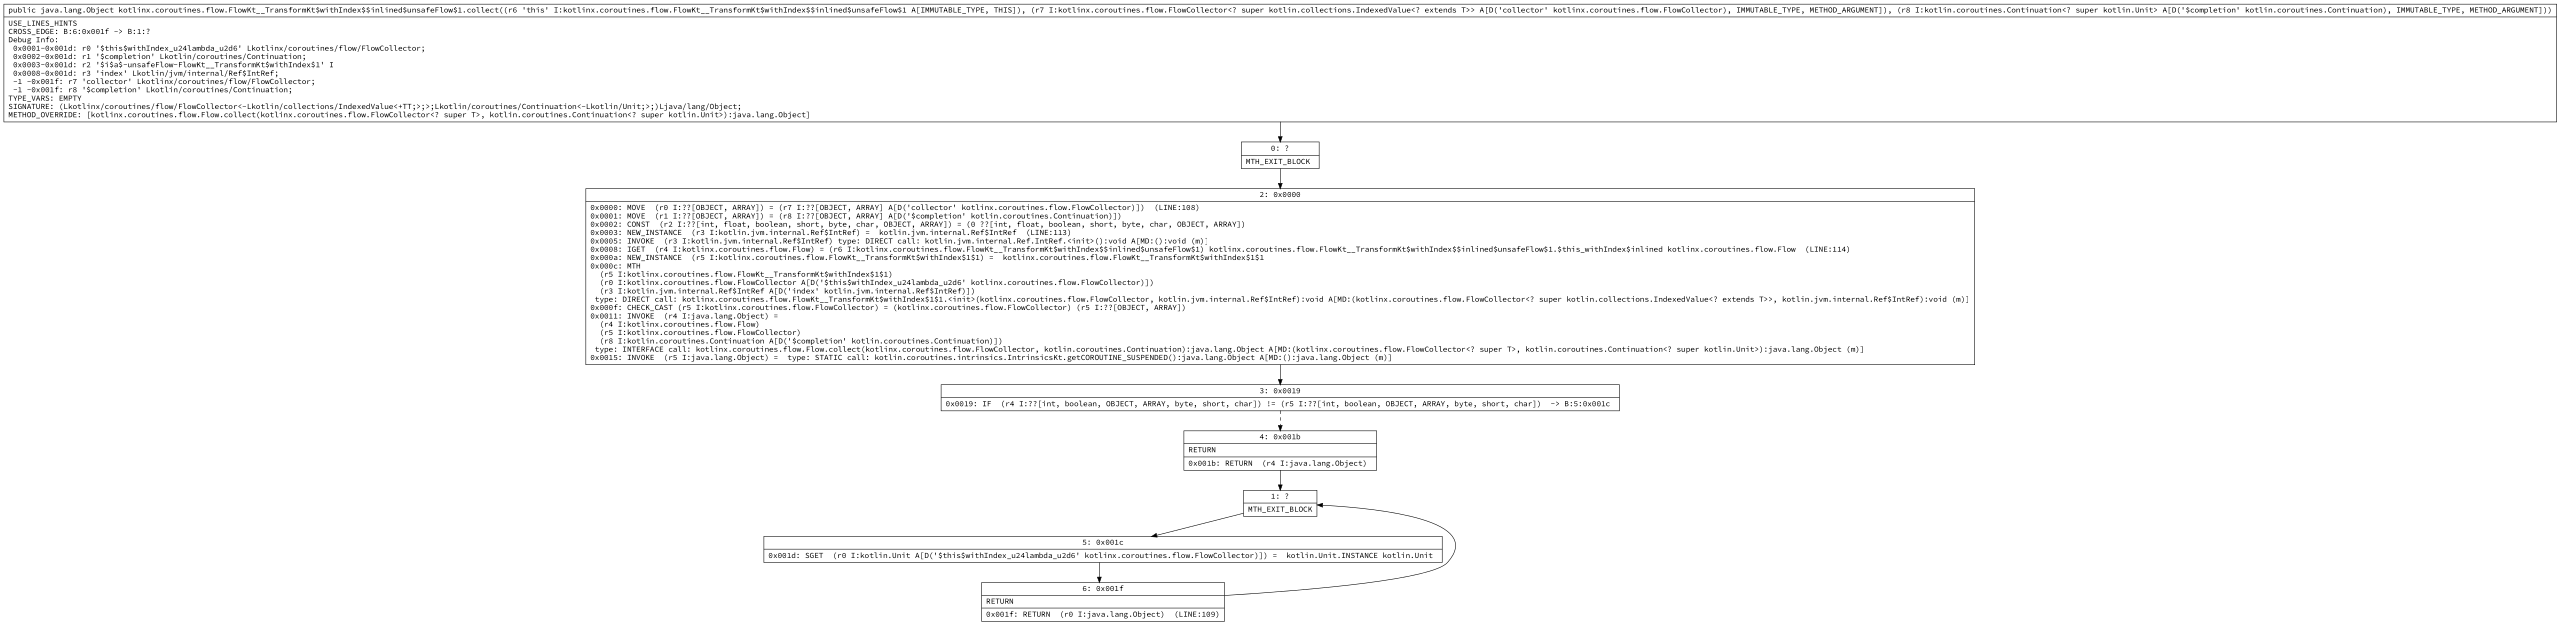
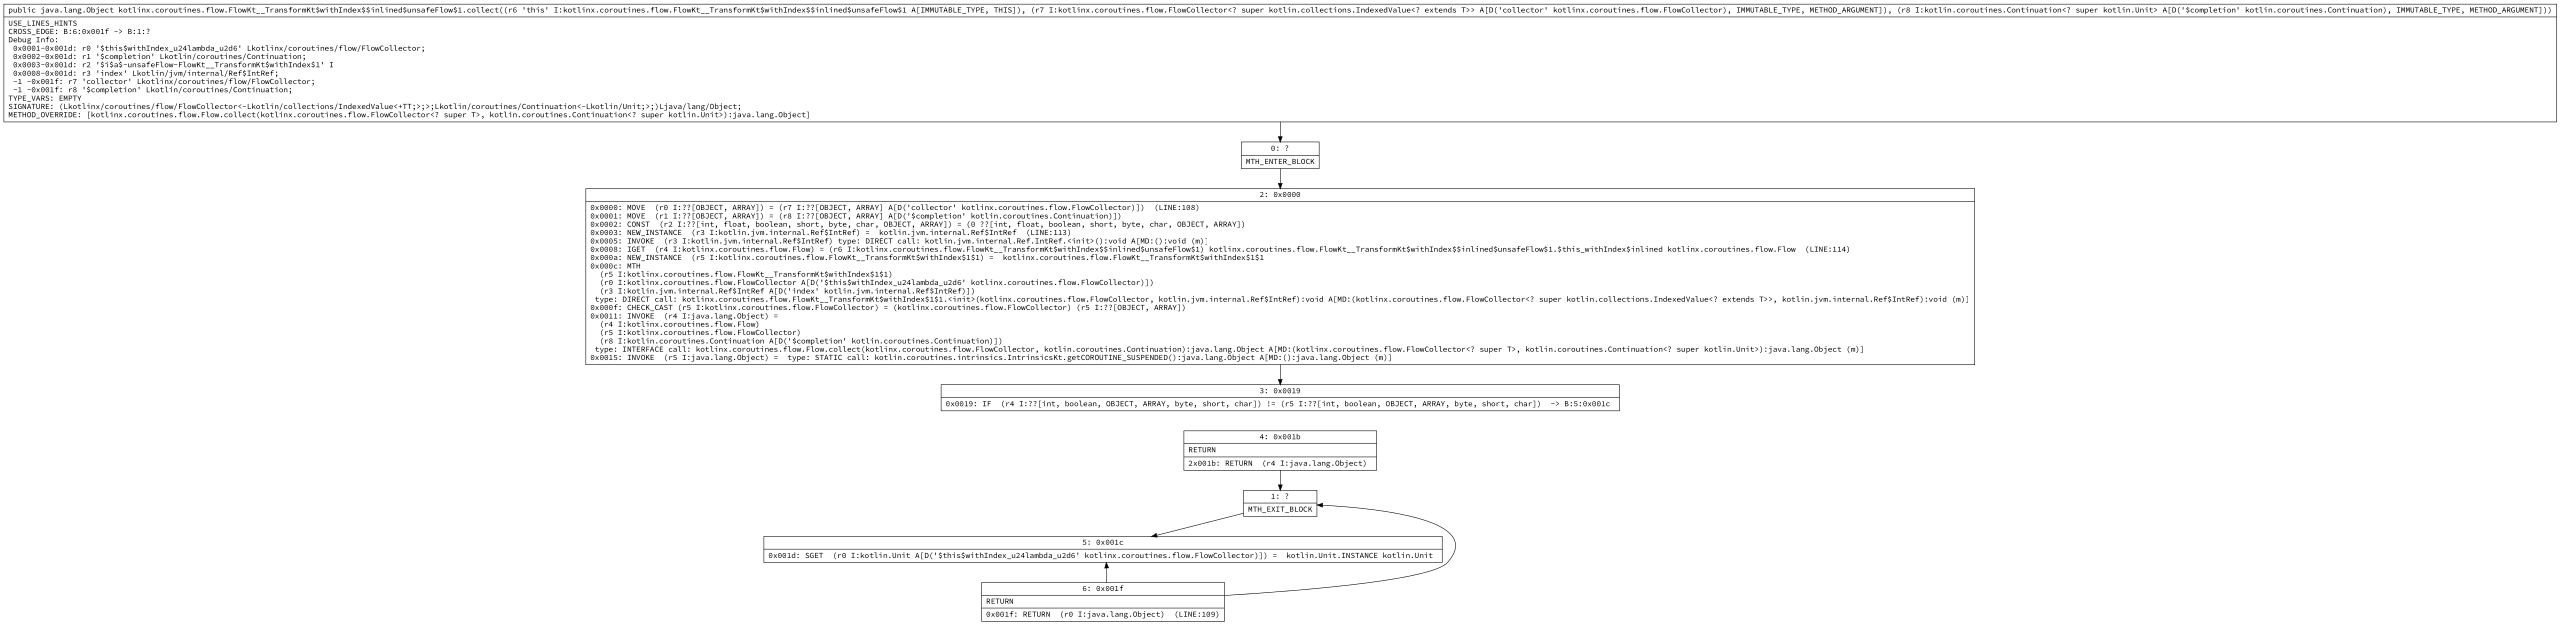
(1278, 162) -> (1280, 162)
(1280, 418) -> none
(1280, 463) -> (1280, 463)
(1099, 570) -> (1107, 575)
